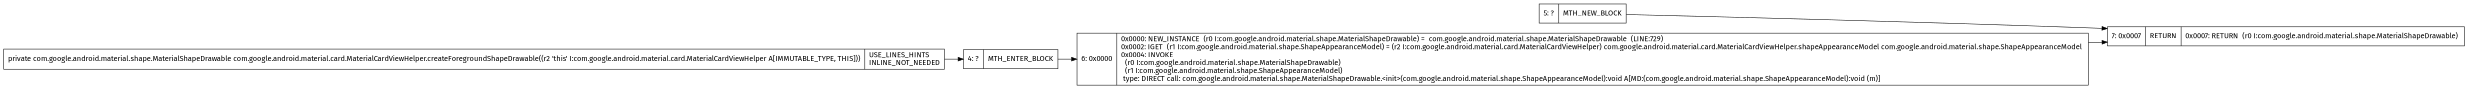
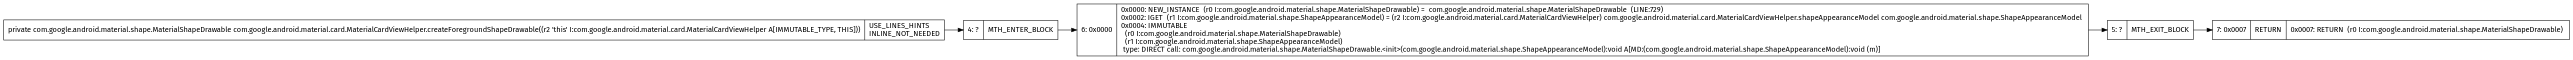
(1592, 13) -> (2160, 30)
(2095, 43) -> (2095, 30)
(1149, 55) -> (1156, 26)
